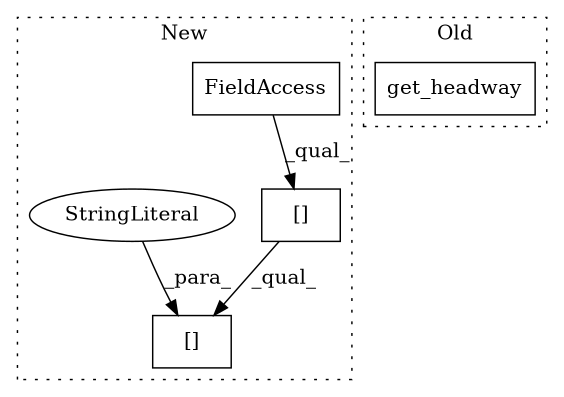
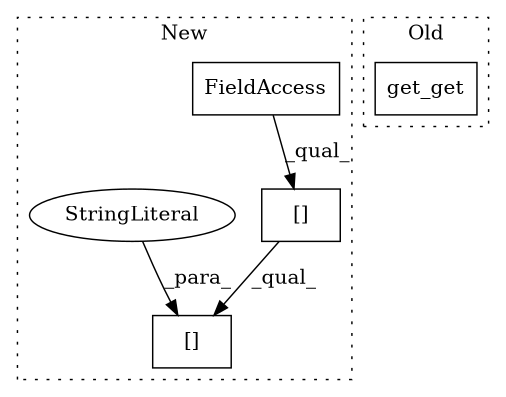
(455, 89) -> (426, 89)
